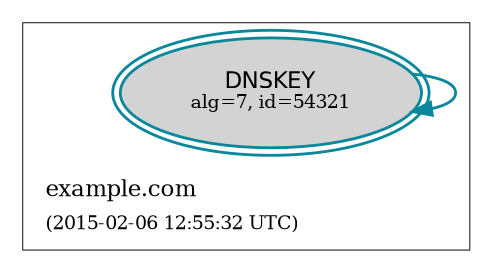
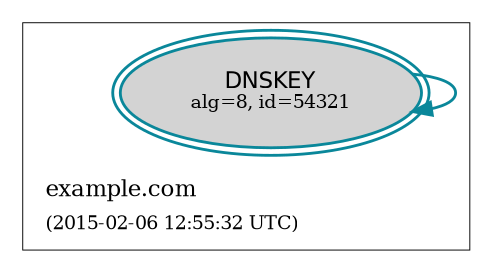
(271, 102) -> (271, 102)
